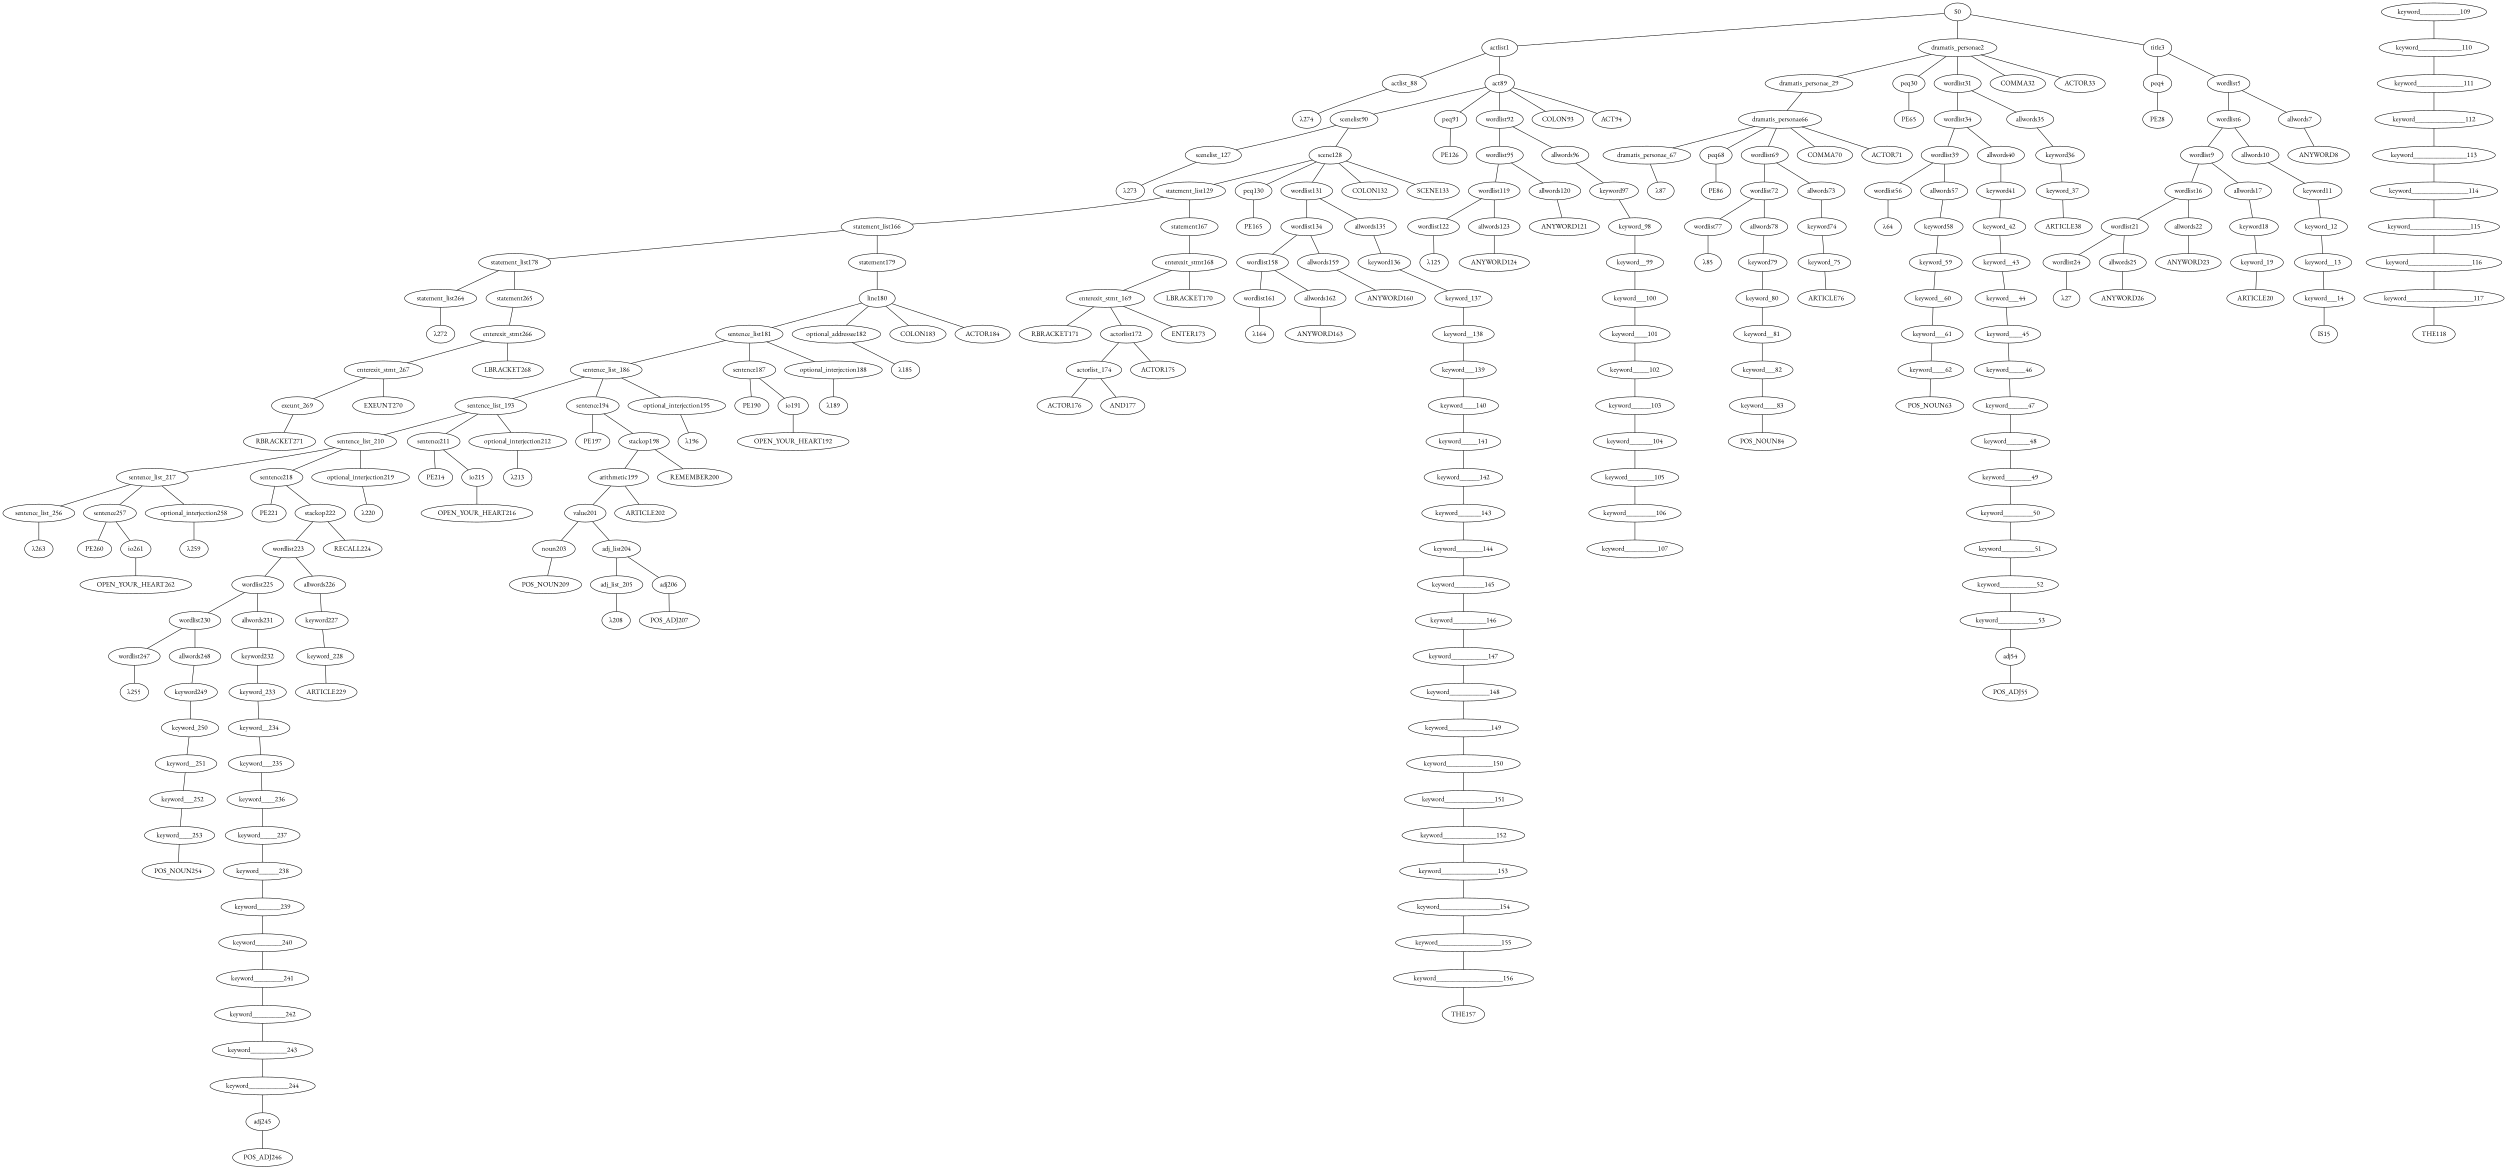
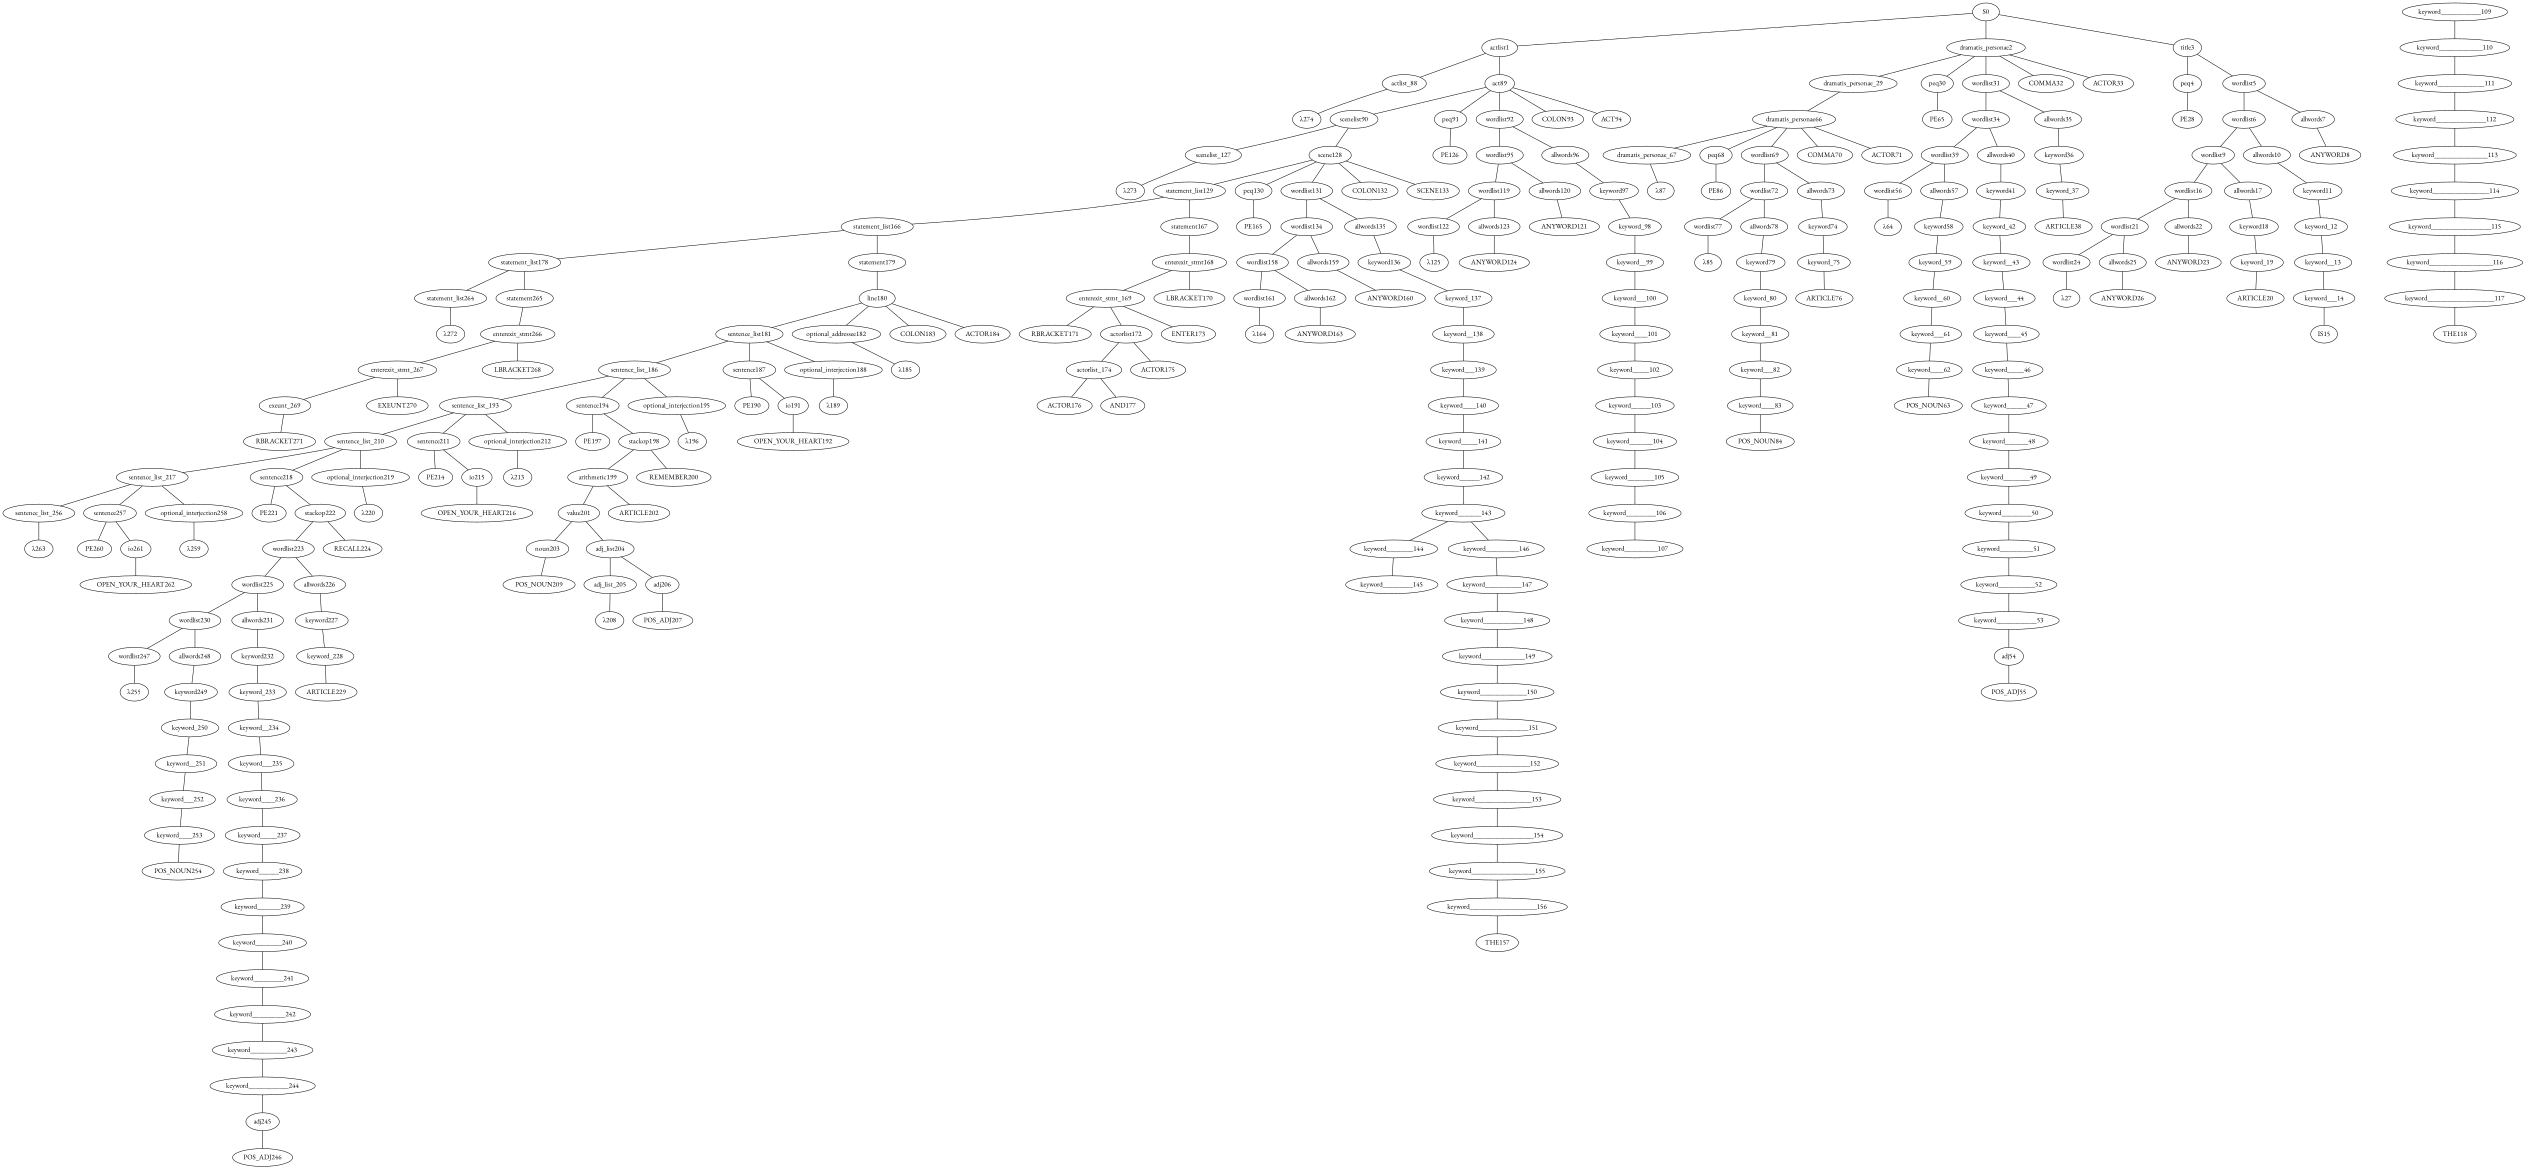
(1463, 603) -> (1480, 531)
